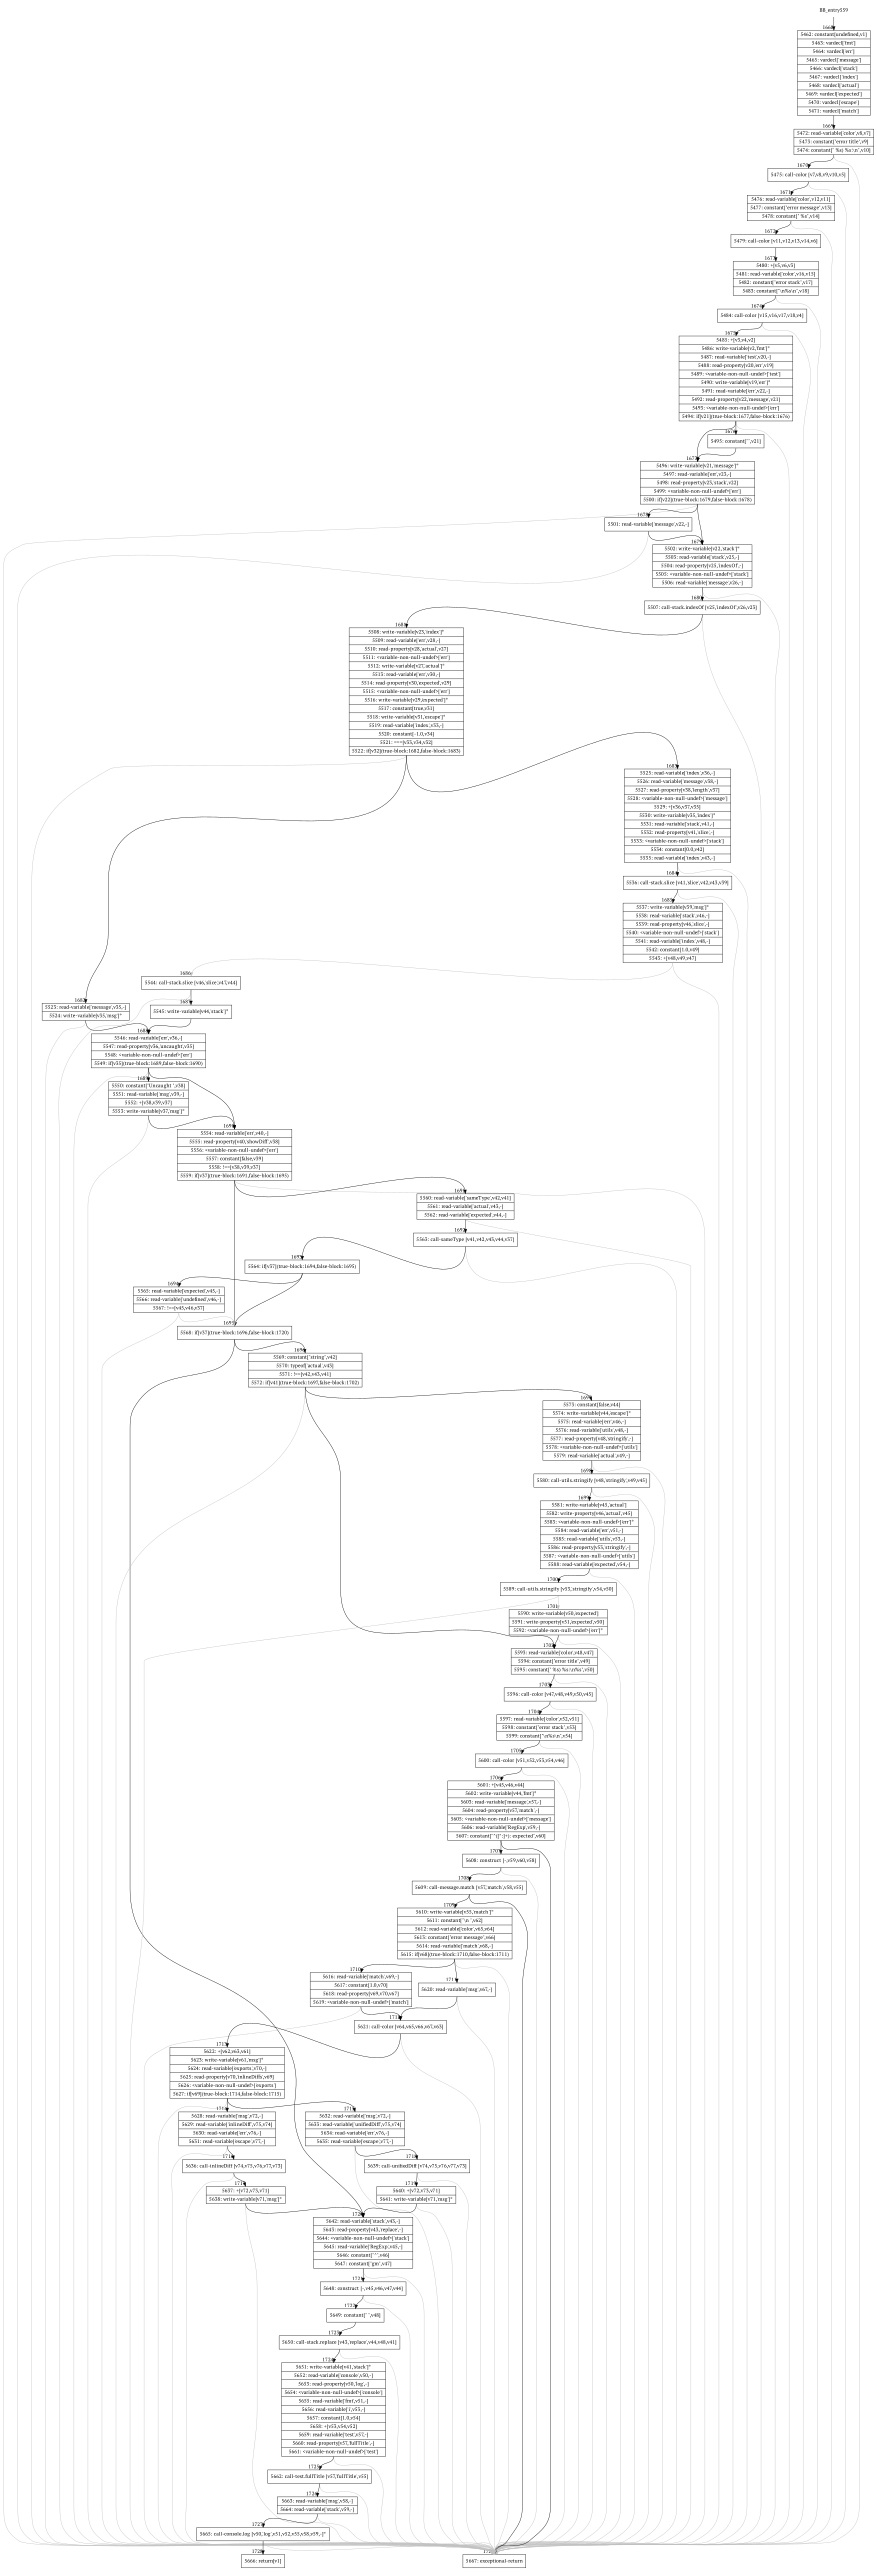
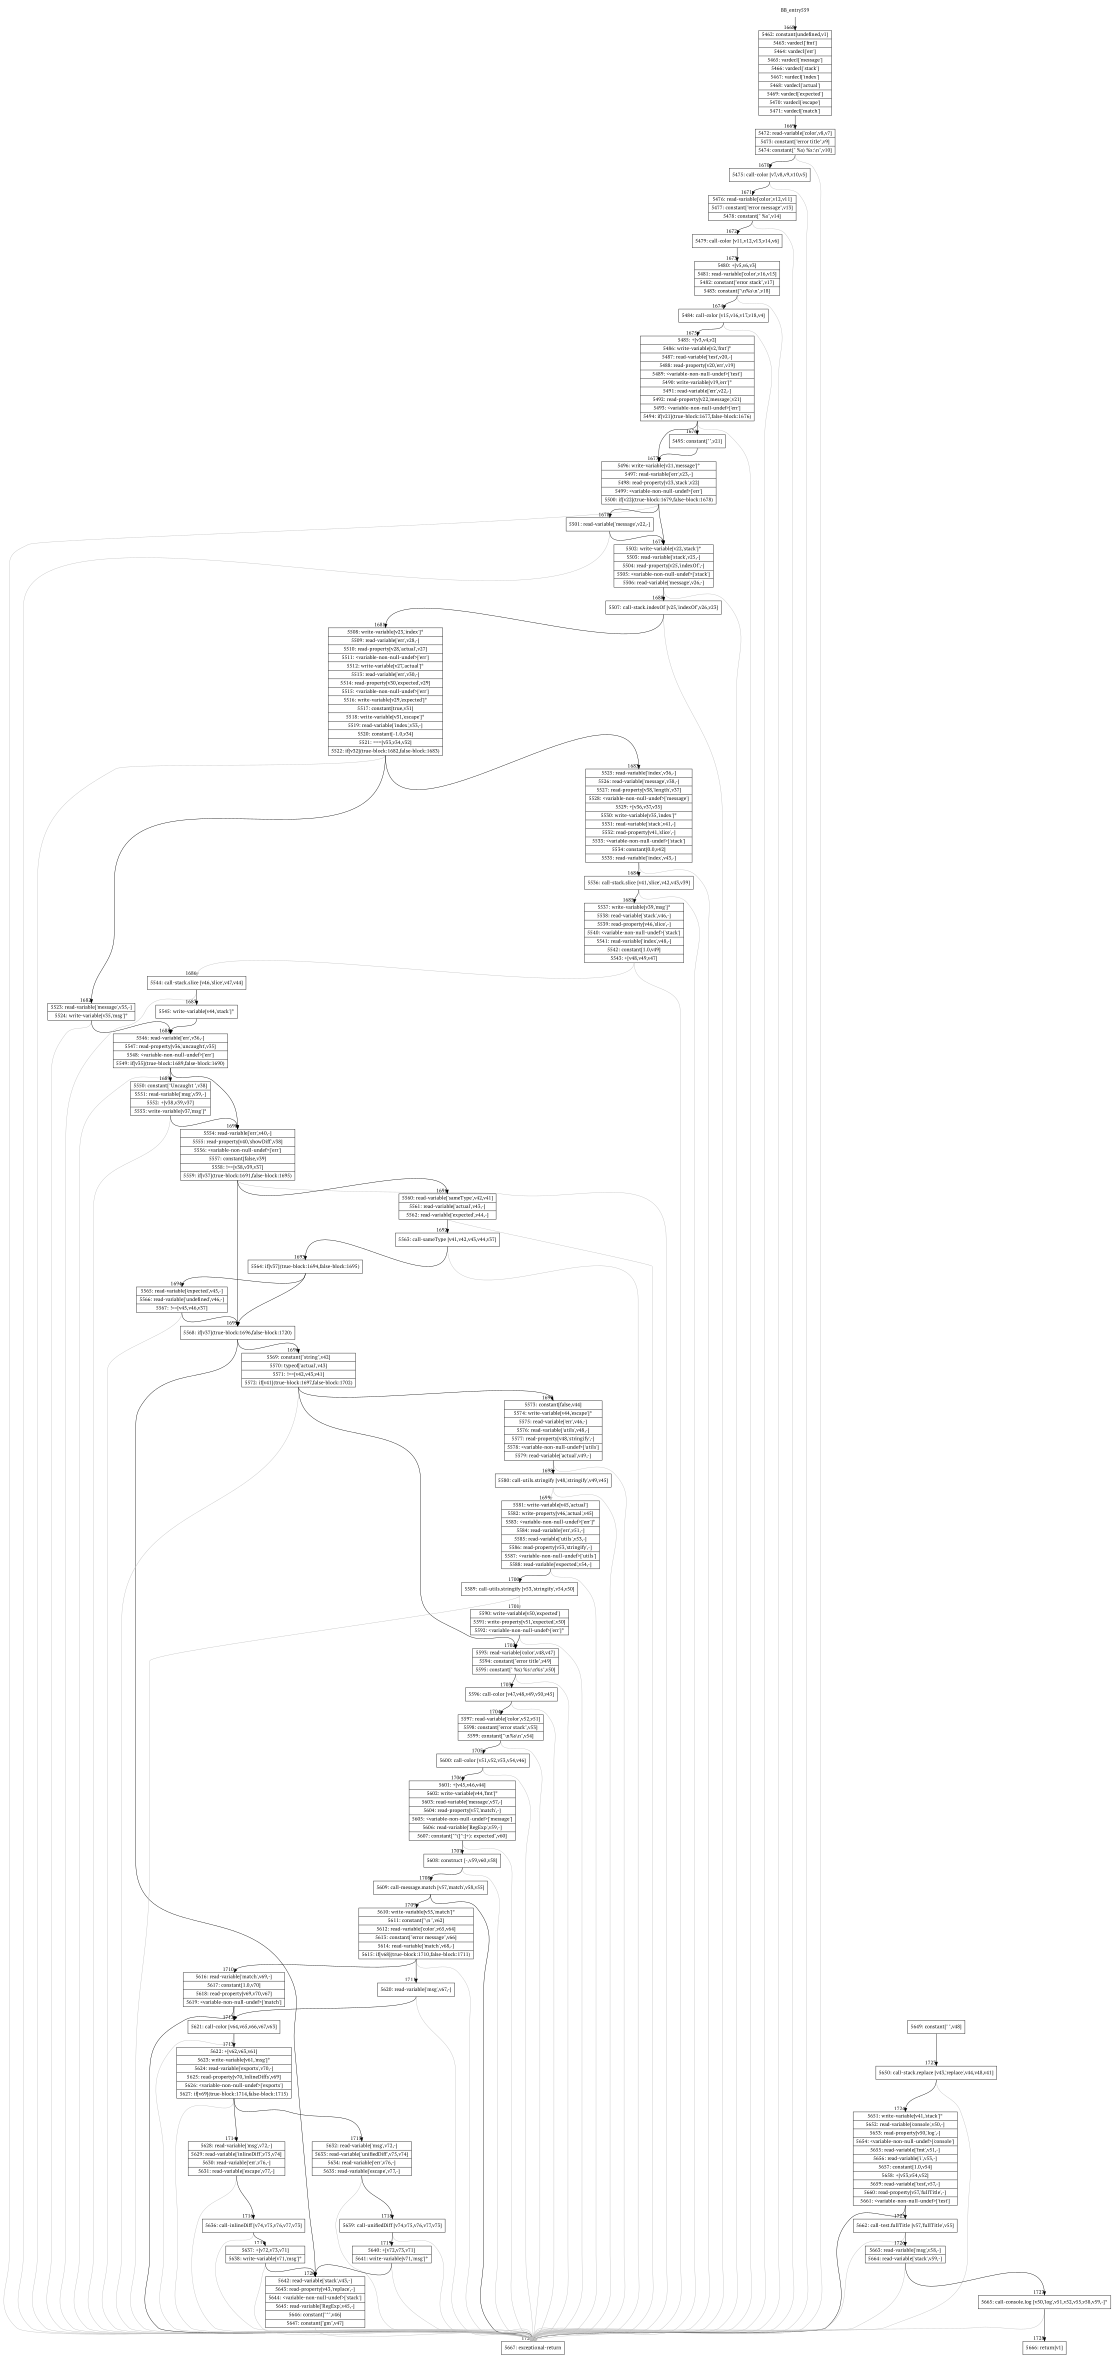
(205, 1320) -> (208, 1320)
(591, 1493) -> (552, 1493)
(550, 2195) -> (512, 2074)
(363, 2289) -> none
(144, 2357) -> (155, 2324)
(385, 2534) -> (840, 2305)
